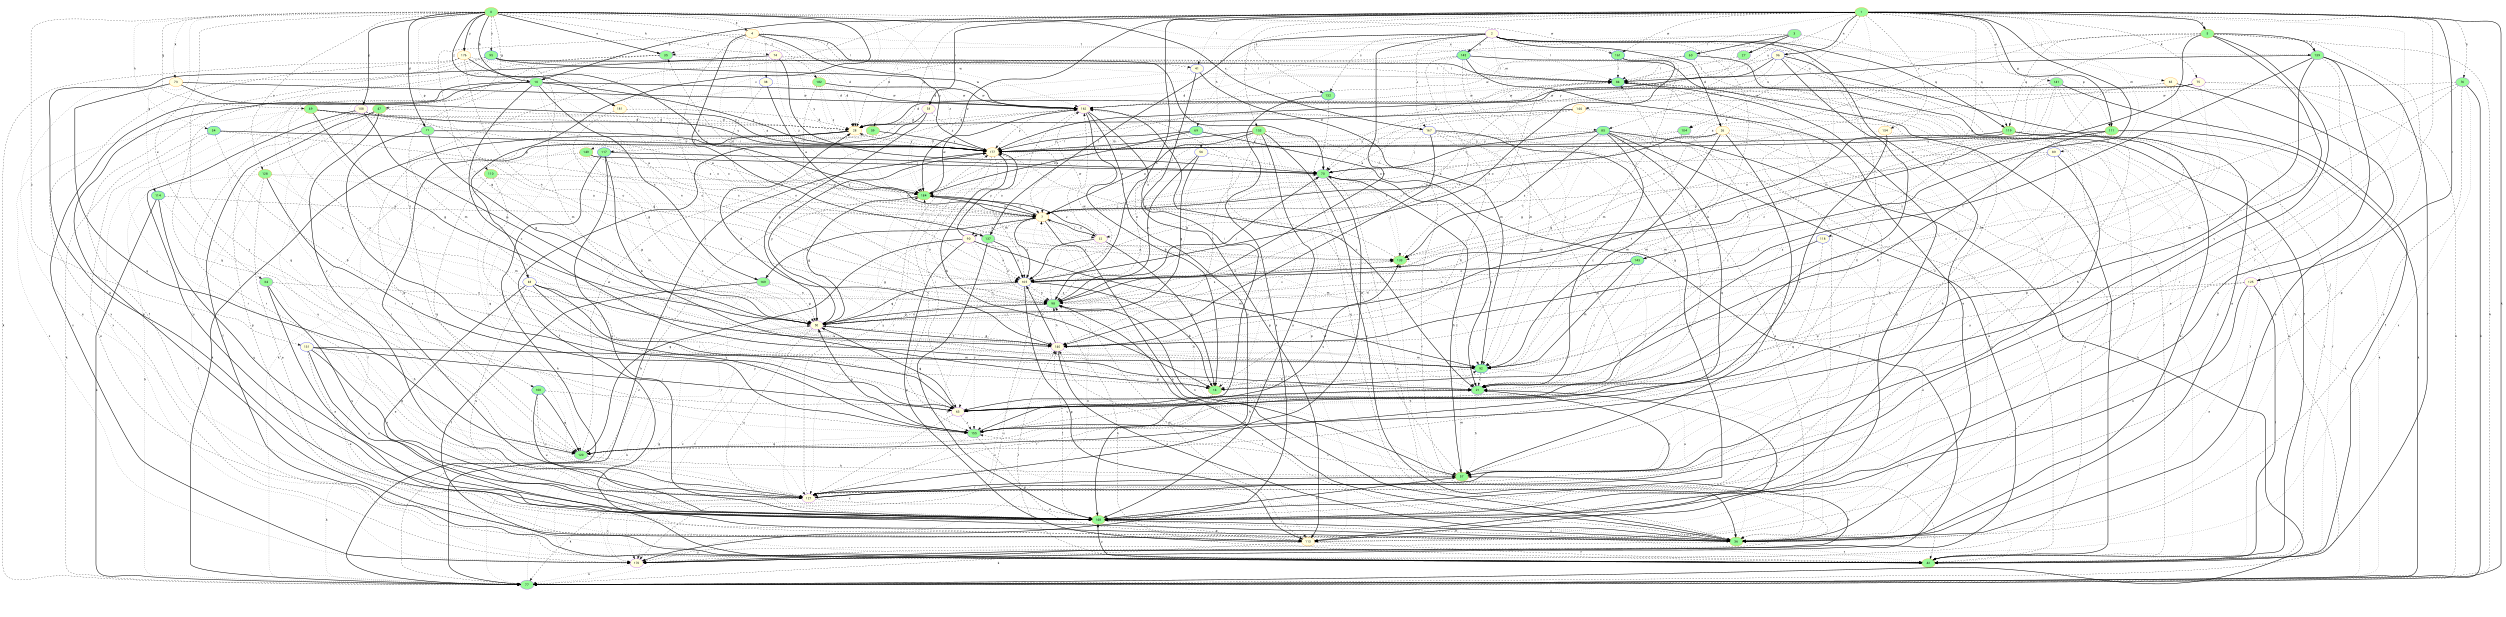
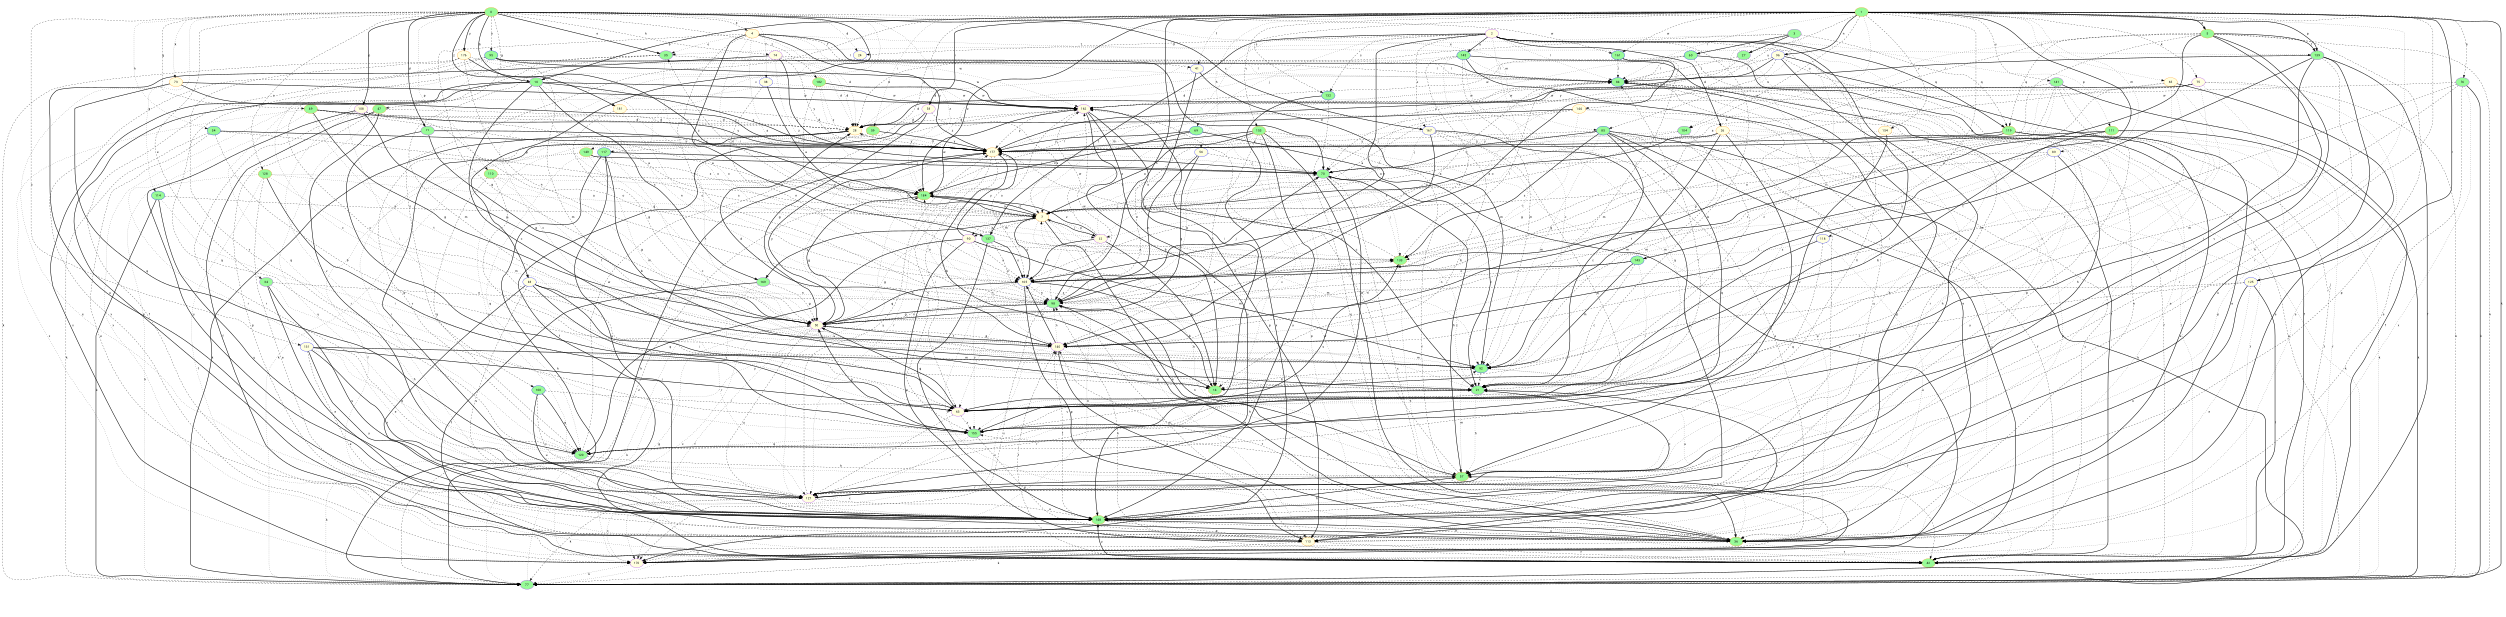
(2004, 49) -> (2211, 21)
none -> (860, 55)
(848, 140) -> (848, 140)
(2251, 282) -> (2251, 282)
